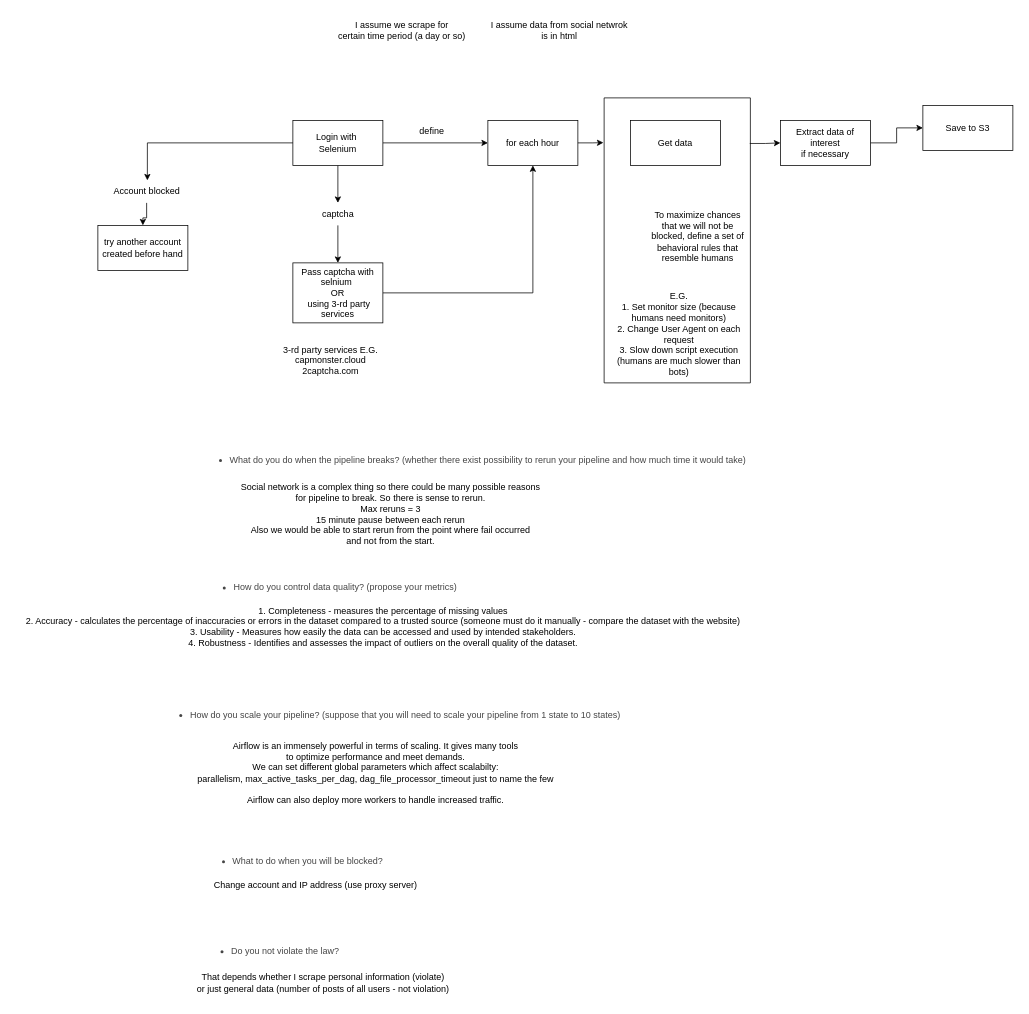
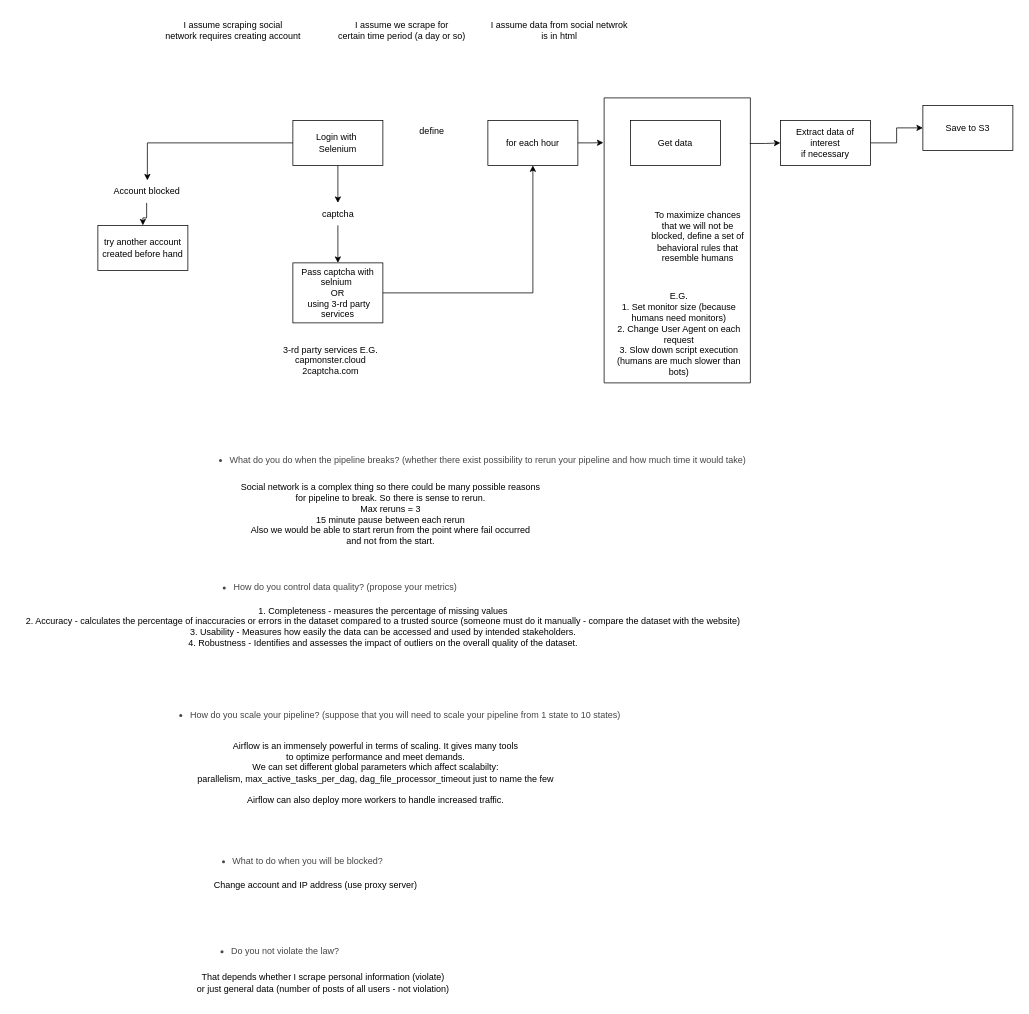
none -> (233, 30)
(481, 143) -> none
